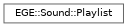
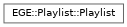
(64, 13) -> (64, 13)
